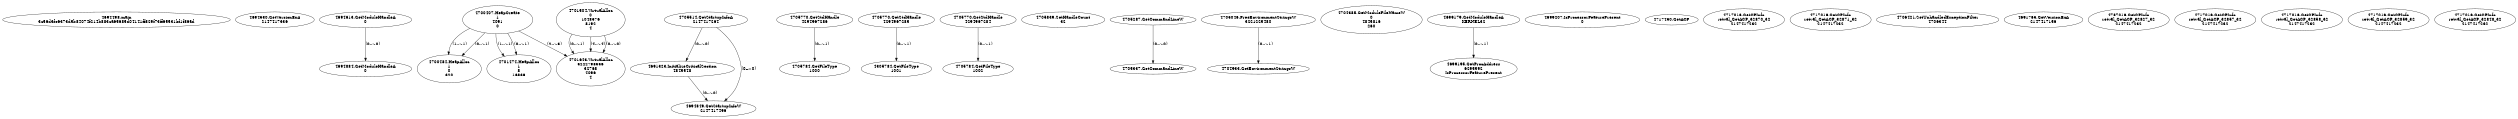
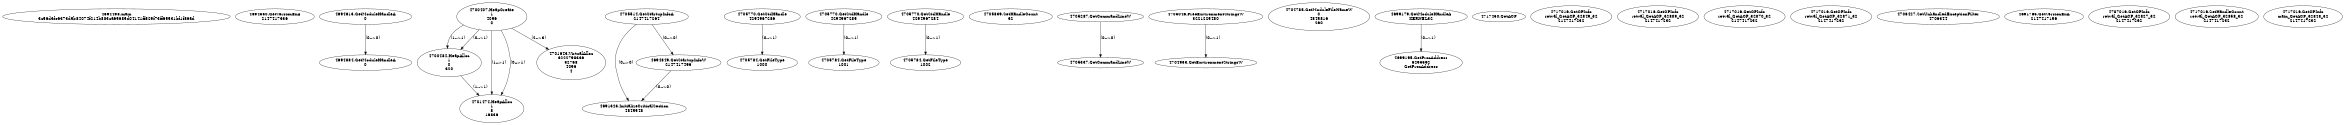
none -> (1571, 17)
none -> (1658, 17)
(498, 20) -> (492, 17)
(591, 20) -> none
(1372, 20) -> (1319, 17)
(1582, 20) -> none
(1938, 20) -> (1938, 17)
(2215, 20) -> none
(2302, 20) -> (2217, 17)
(2389, 20) -> none
(2475, 20) -> (2303, 17)
(896, 69) -> (844, 63)
(1474, 69) -> (1421, 63)
none -> (469, 85)
(697, 88) -> (657, 85)
